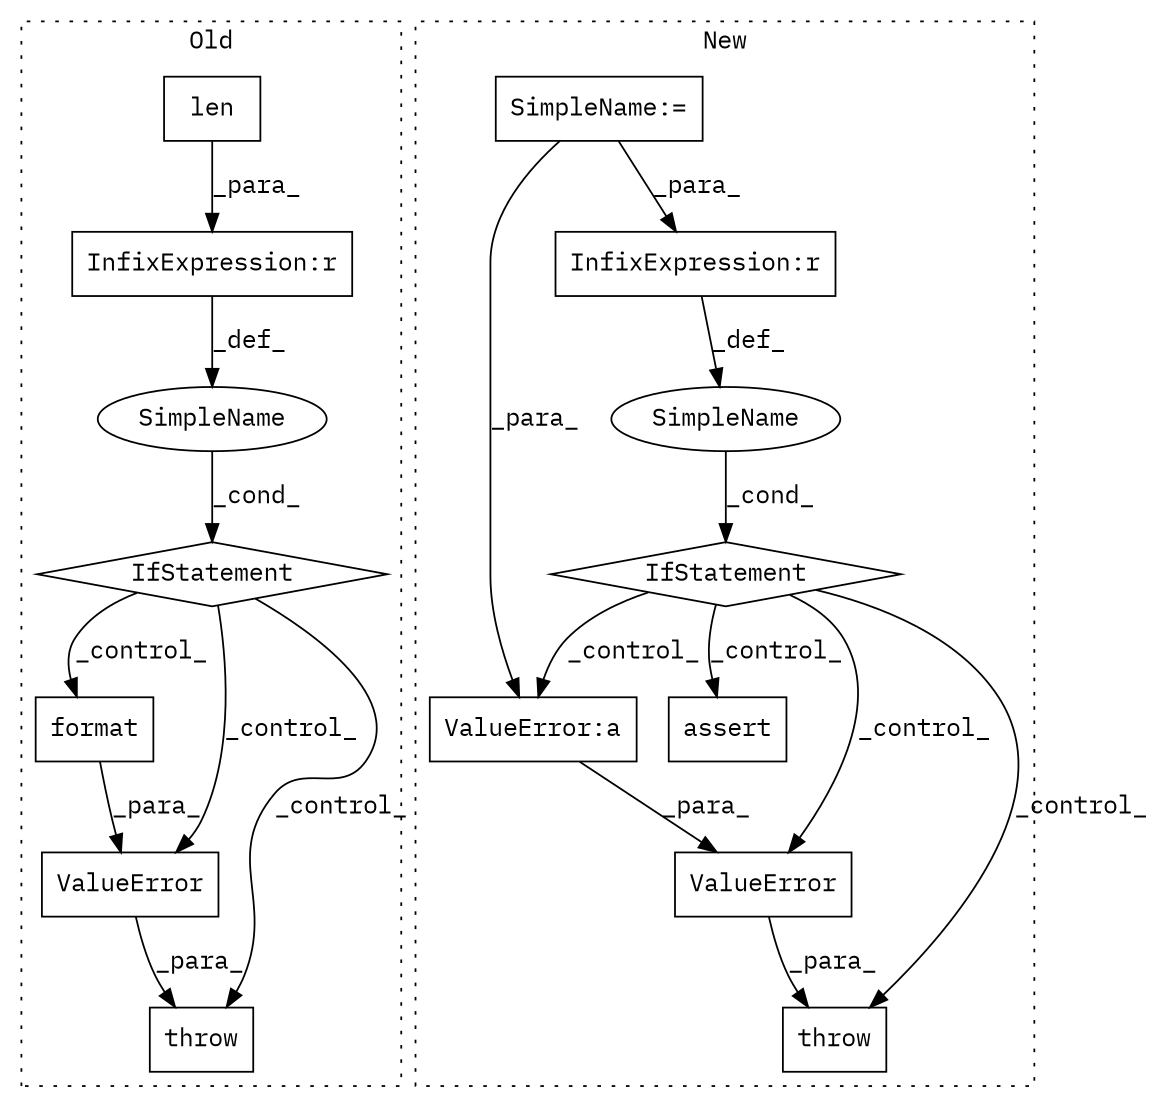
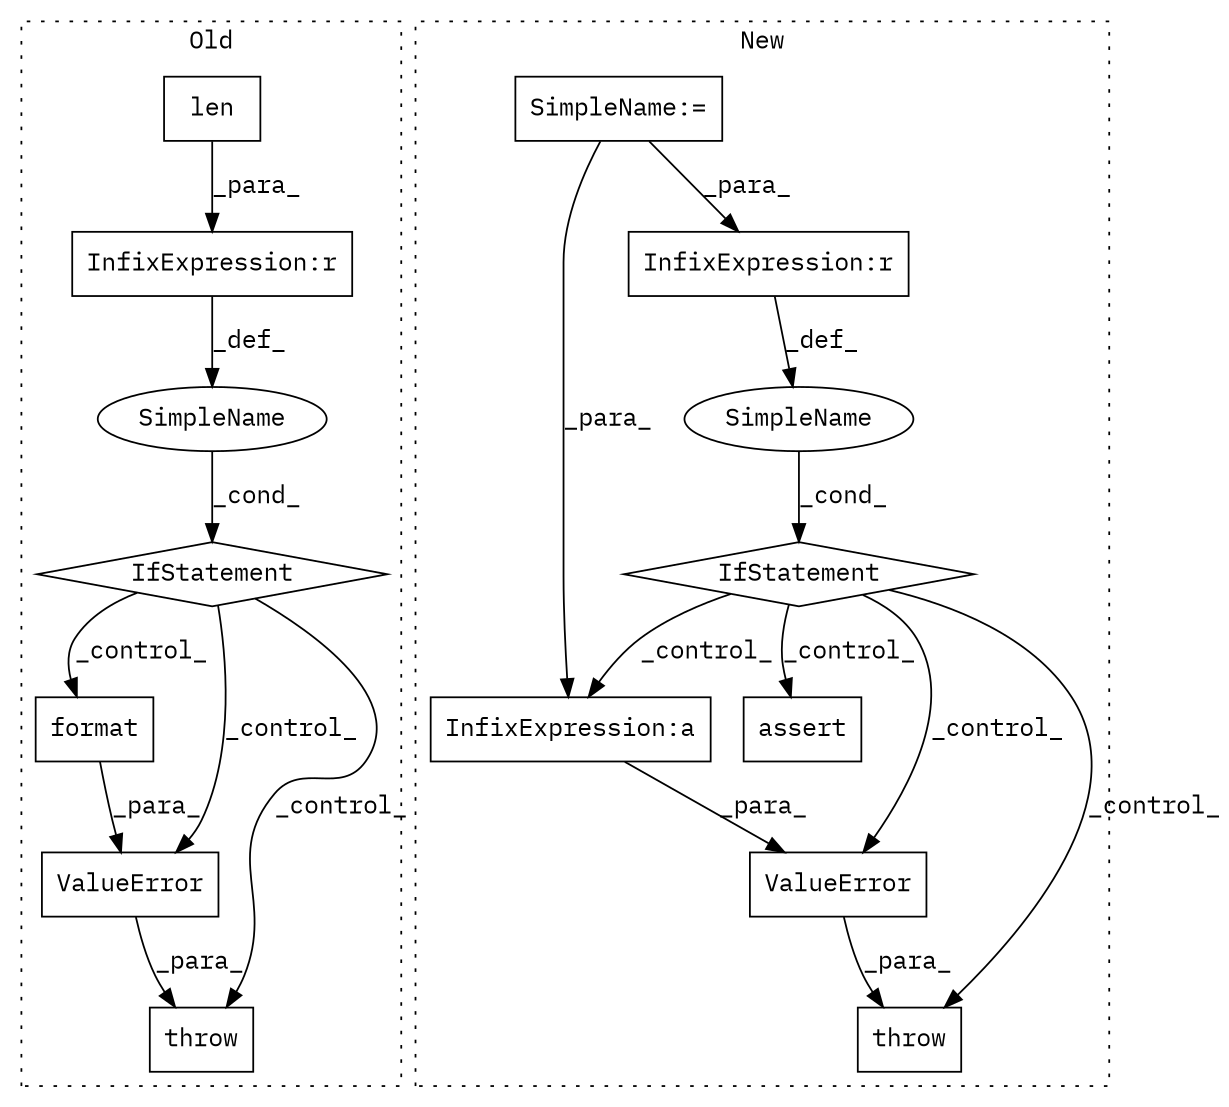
(533, 729) -> (571, 729)
